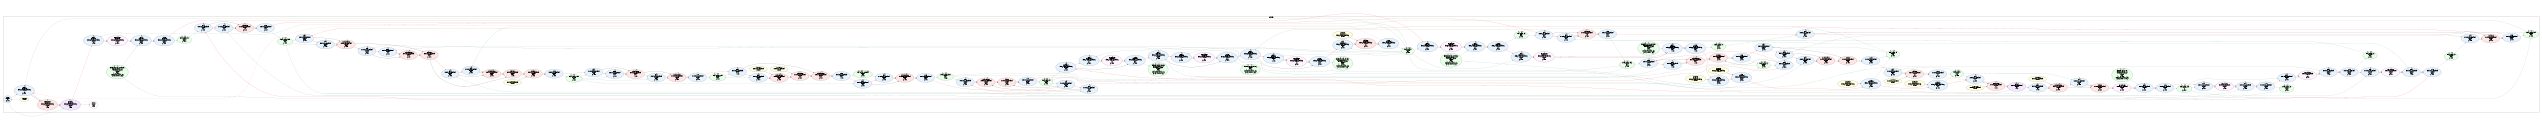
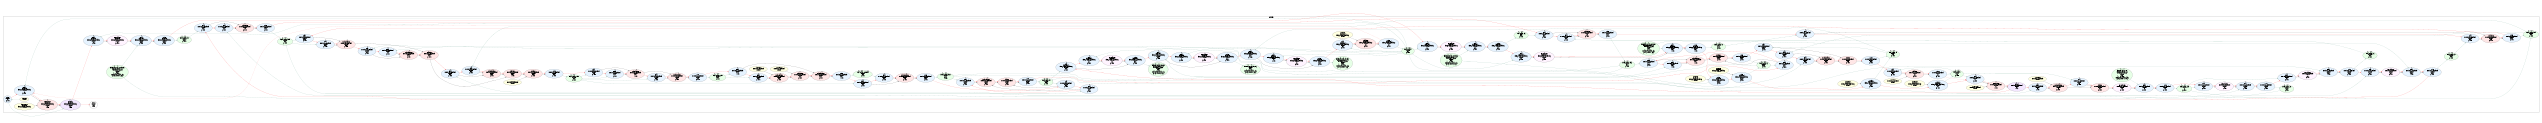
(945, 77) -> (945, 77)
none -> (24, 106)
